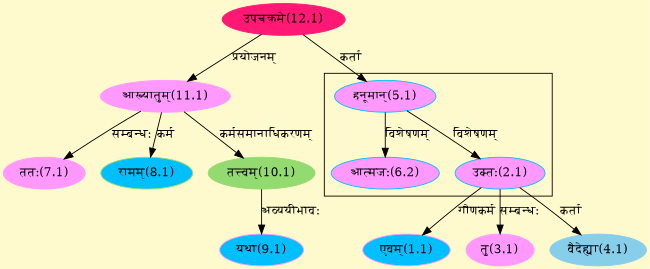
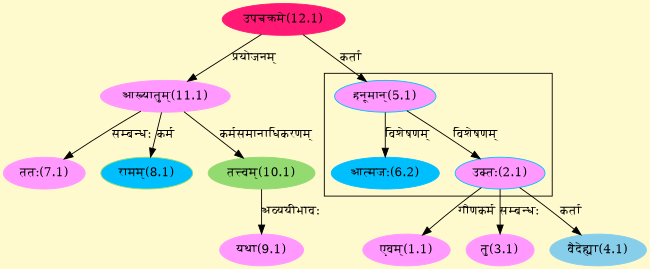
(385, 173) -> (385, 173)
(262, 250) -> (262, 250)
(406, 250) -> (406, 250)
